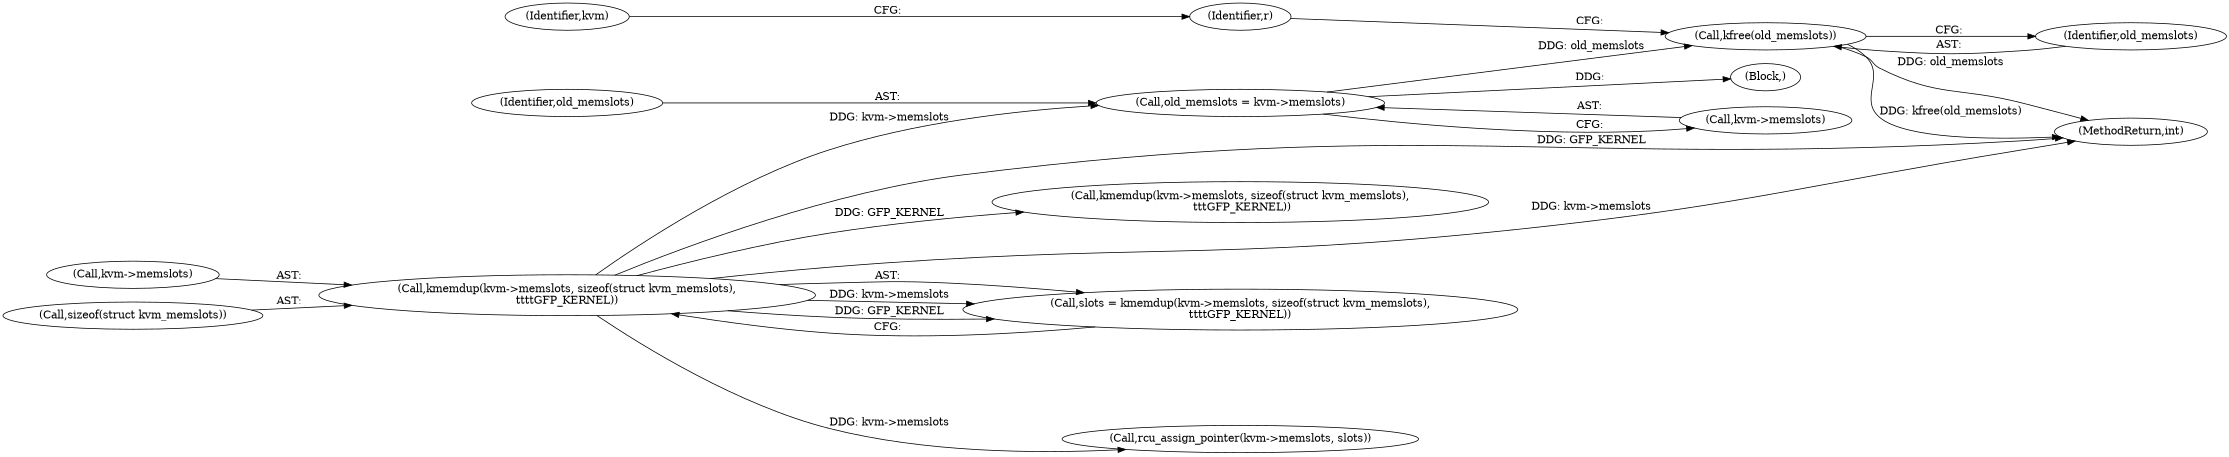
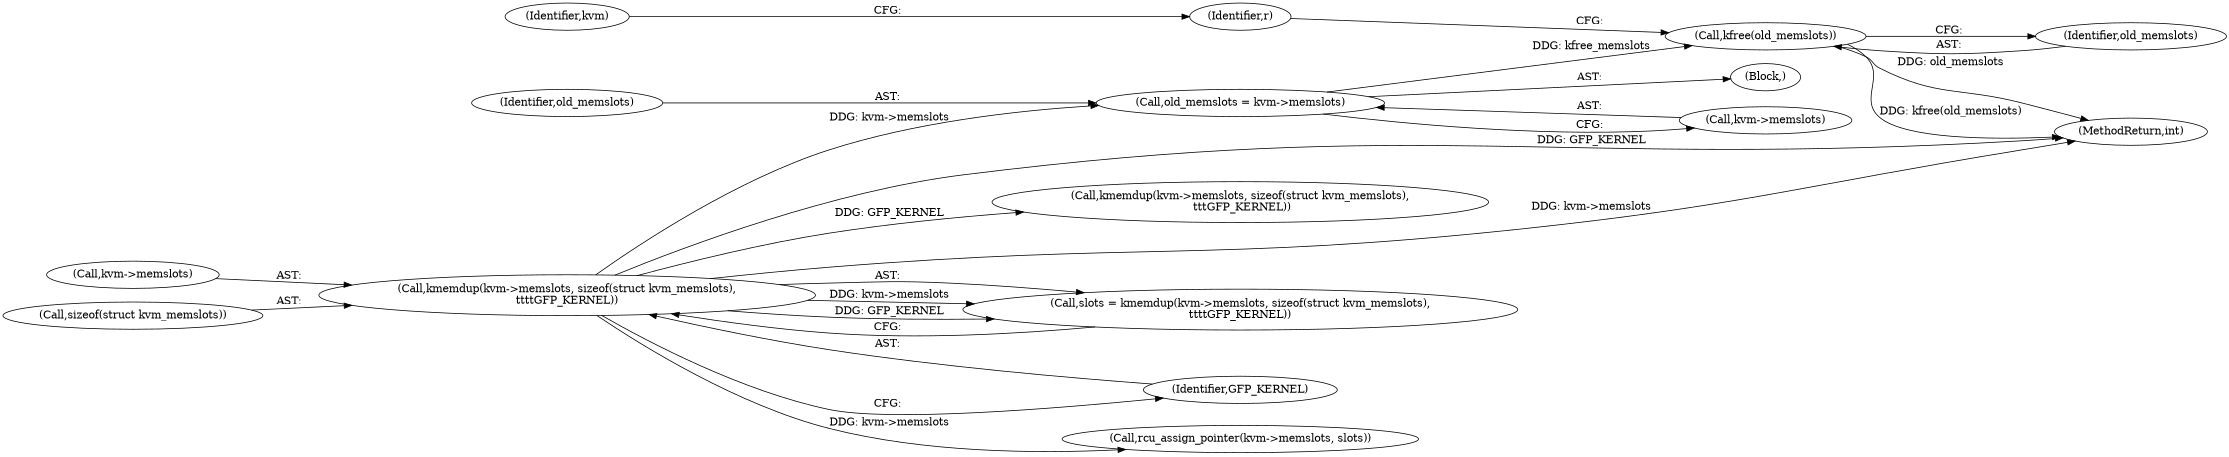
(1591, 47) -> (1591, 47)
(1591, 78) -> (1591, 78)
none -> (1240, 390)
